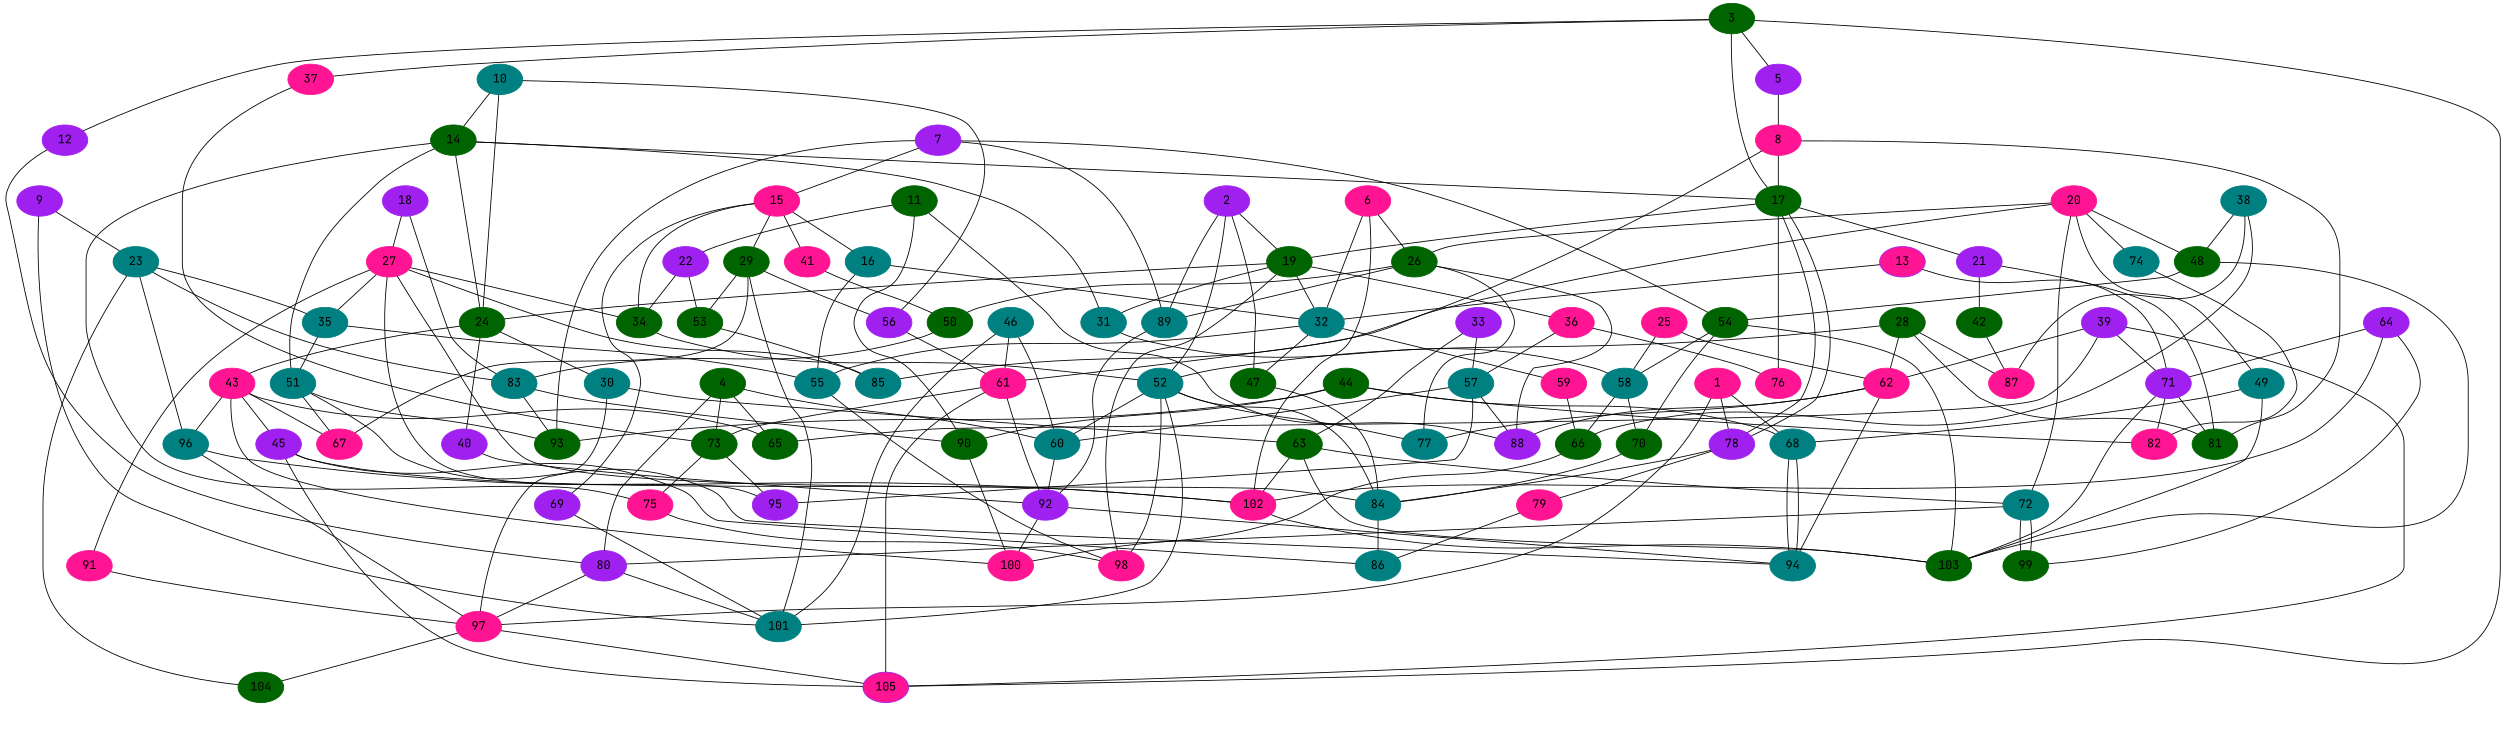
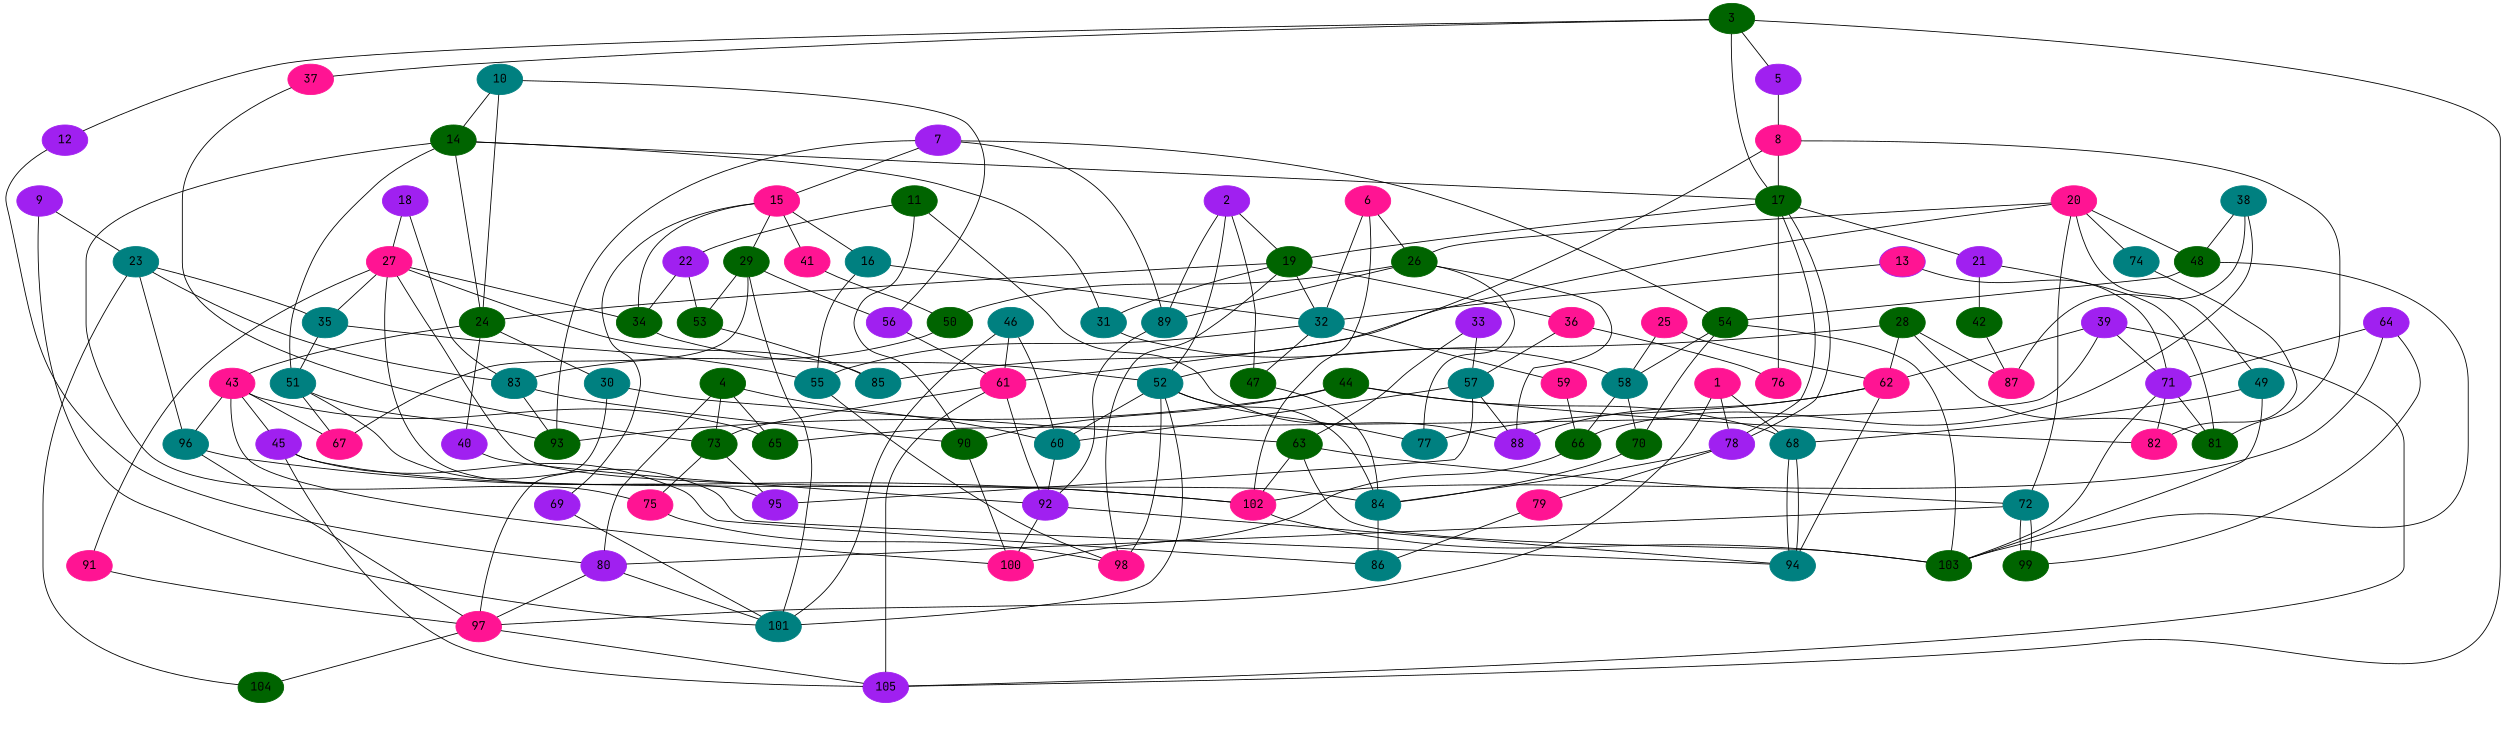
(886, 687) -> (886, 687)
